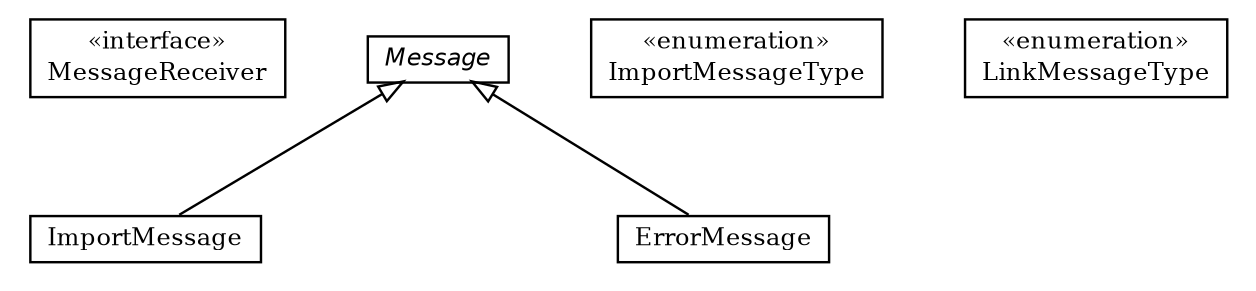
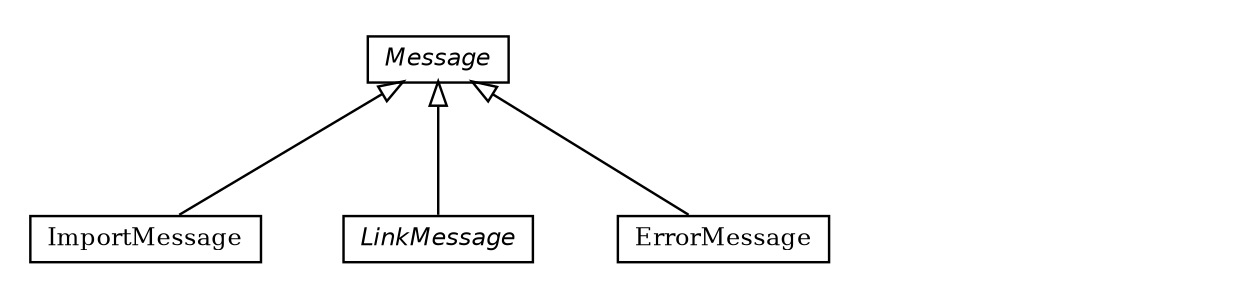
(157, 58) -> none
(737, 58) -> none
(1096, 58) -> none
none -> (438, 238)
